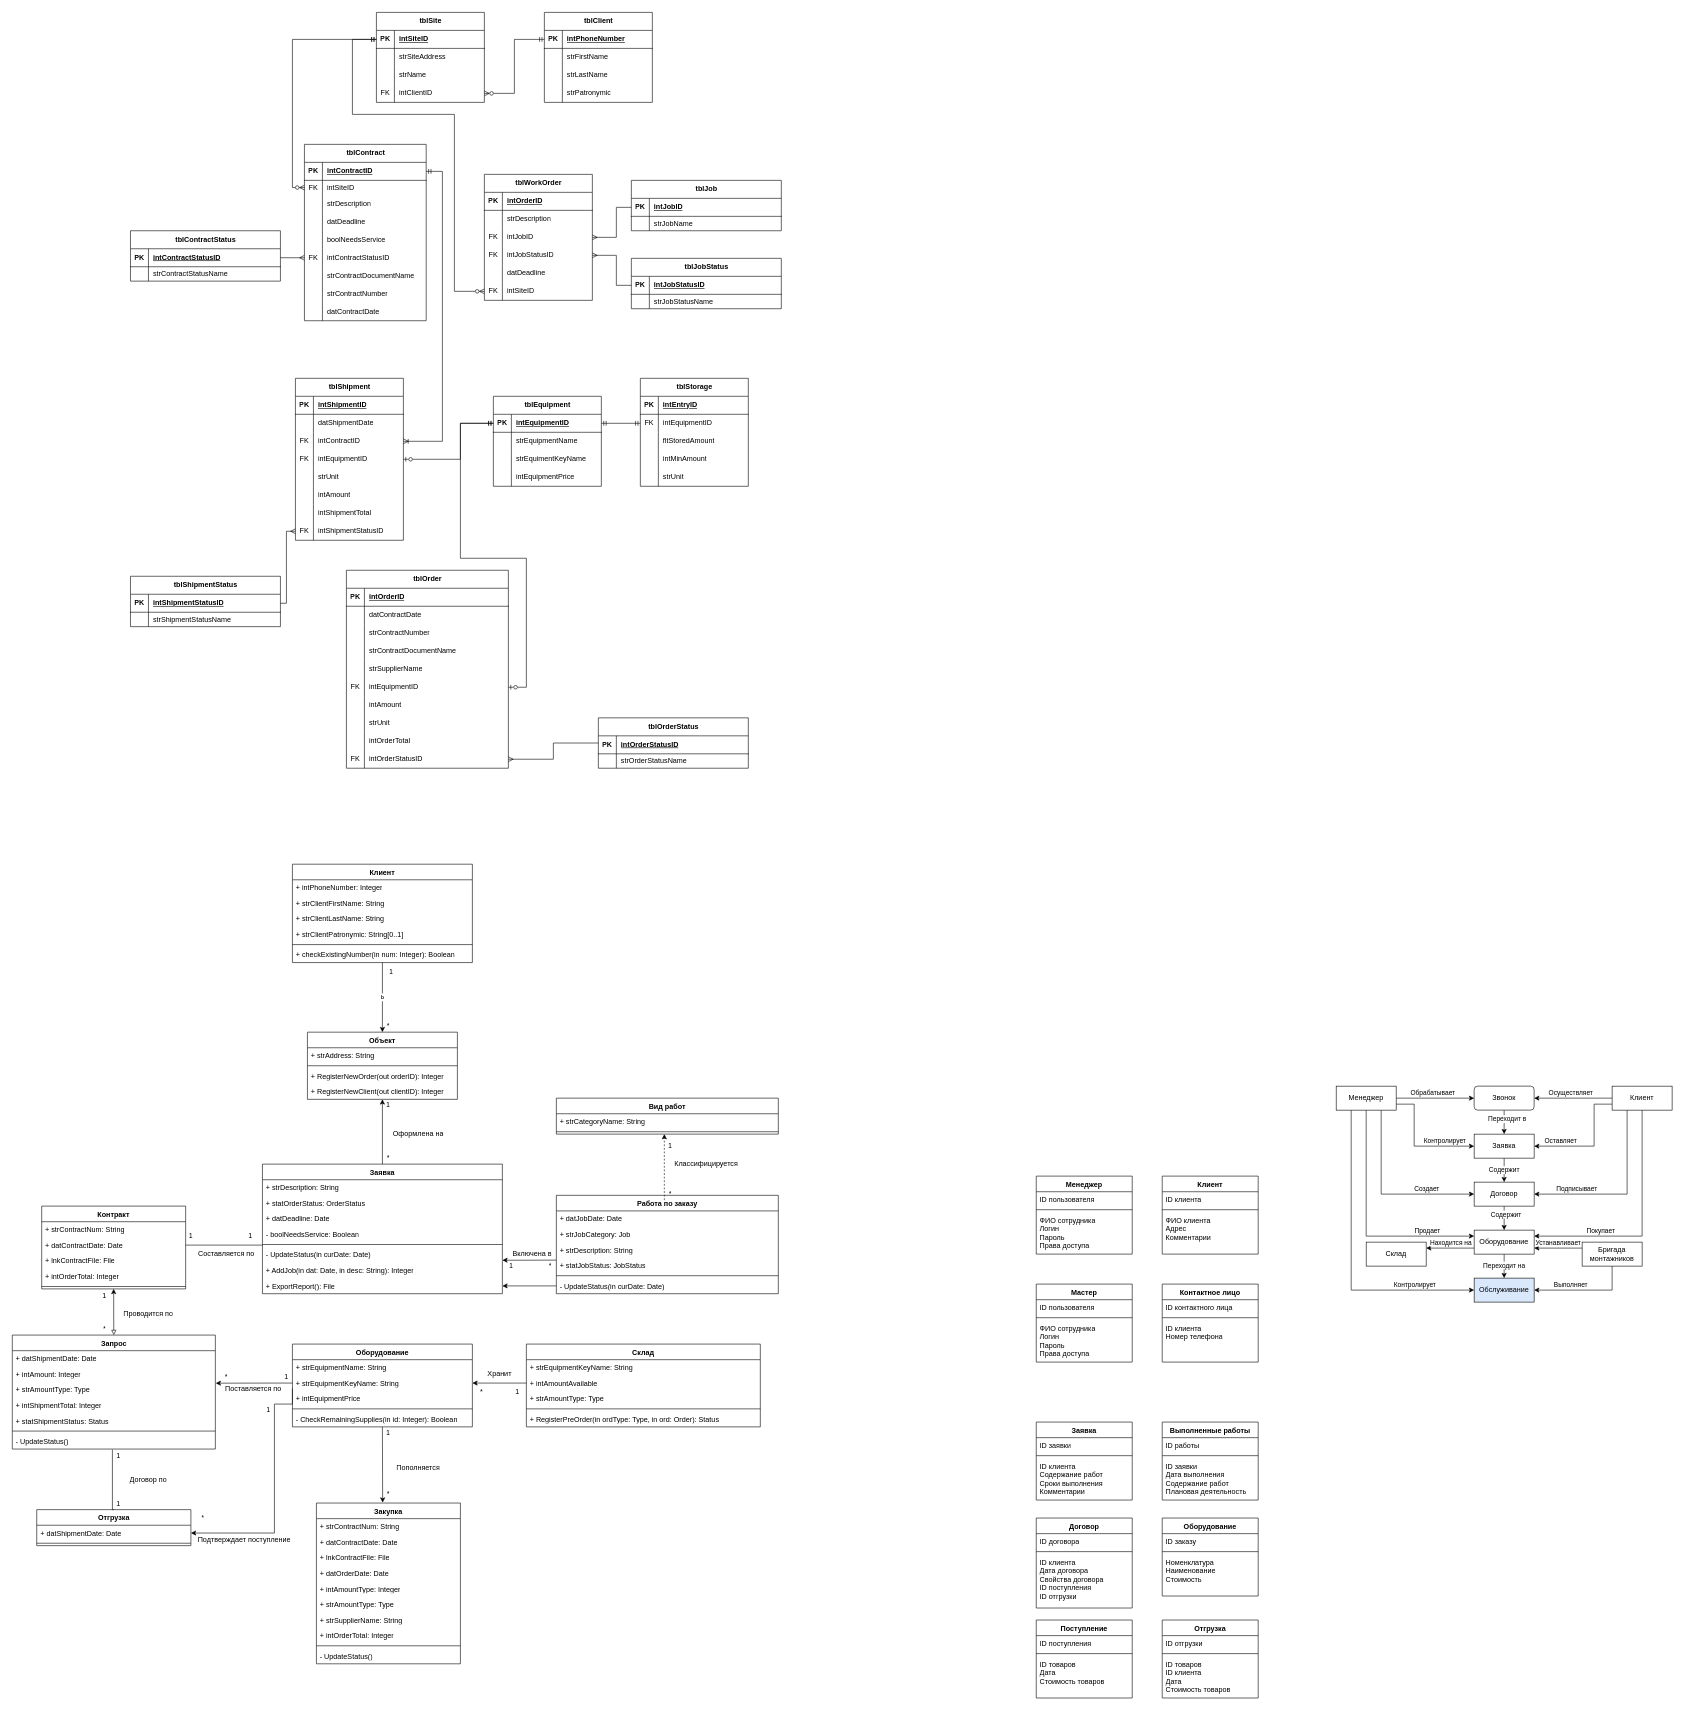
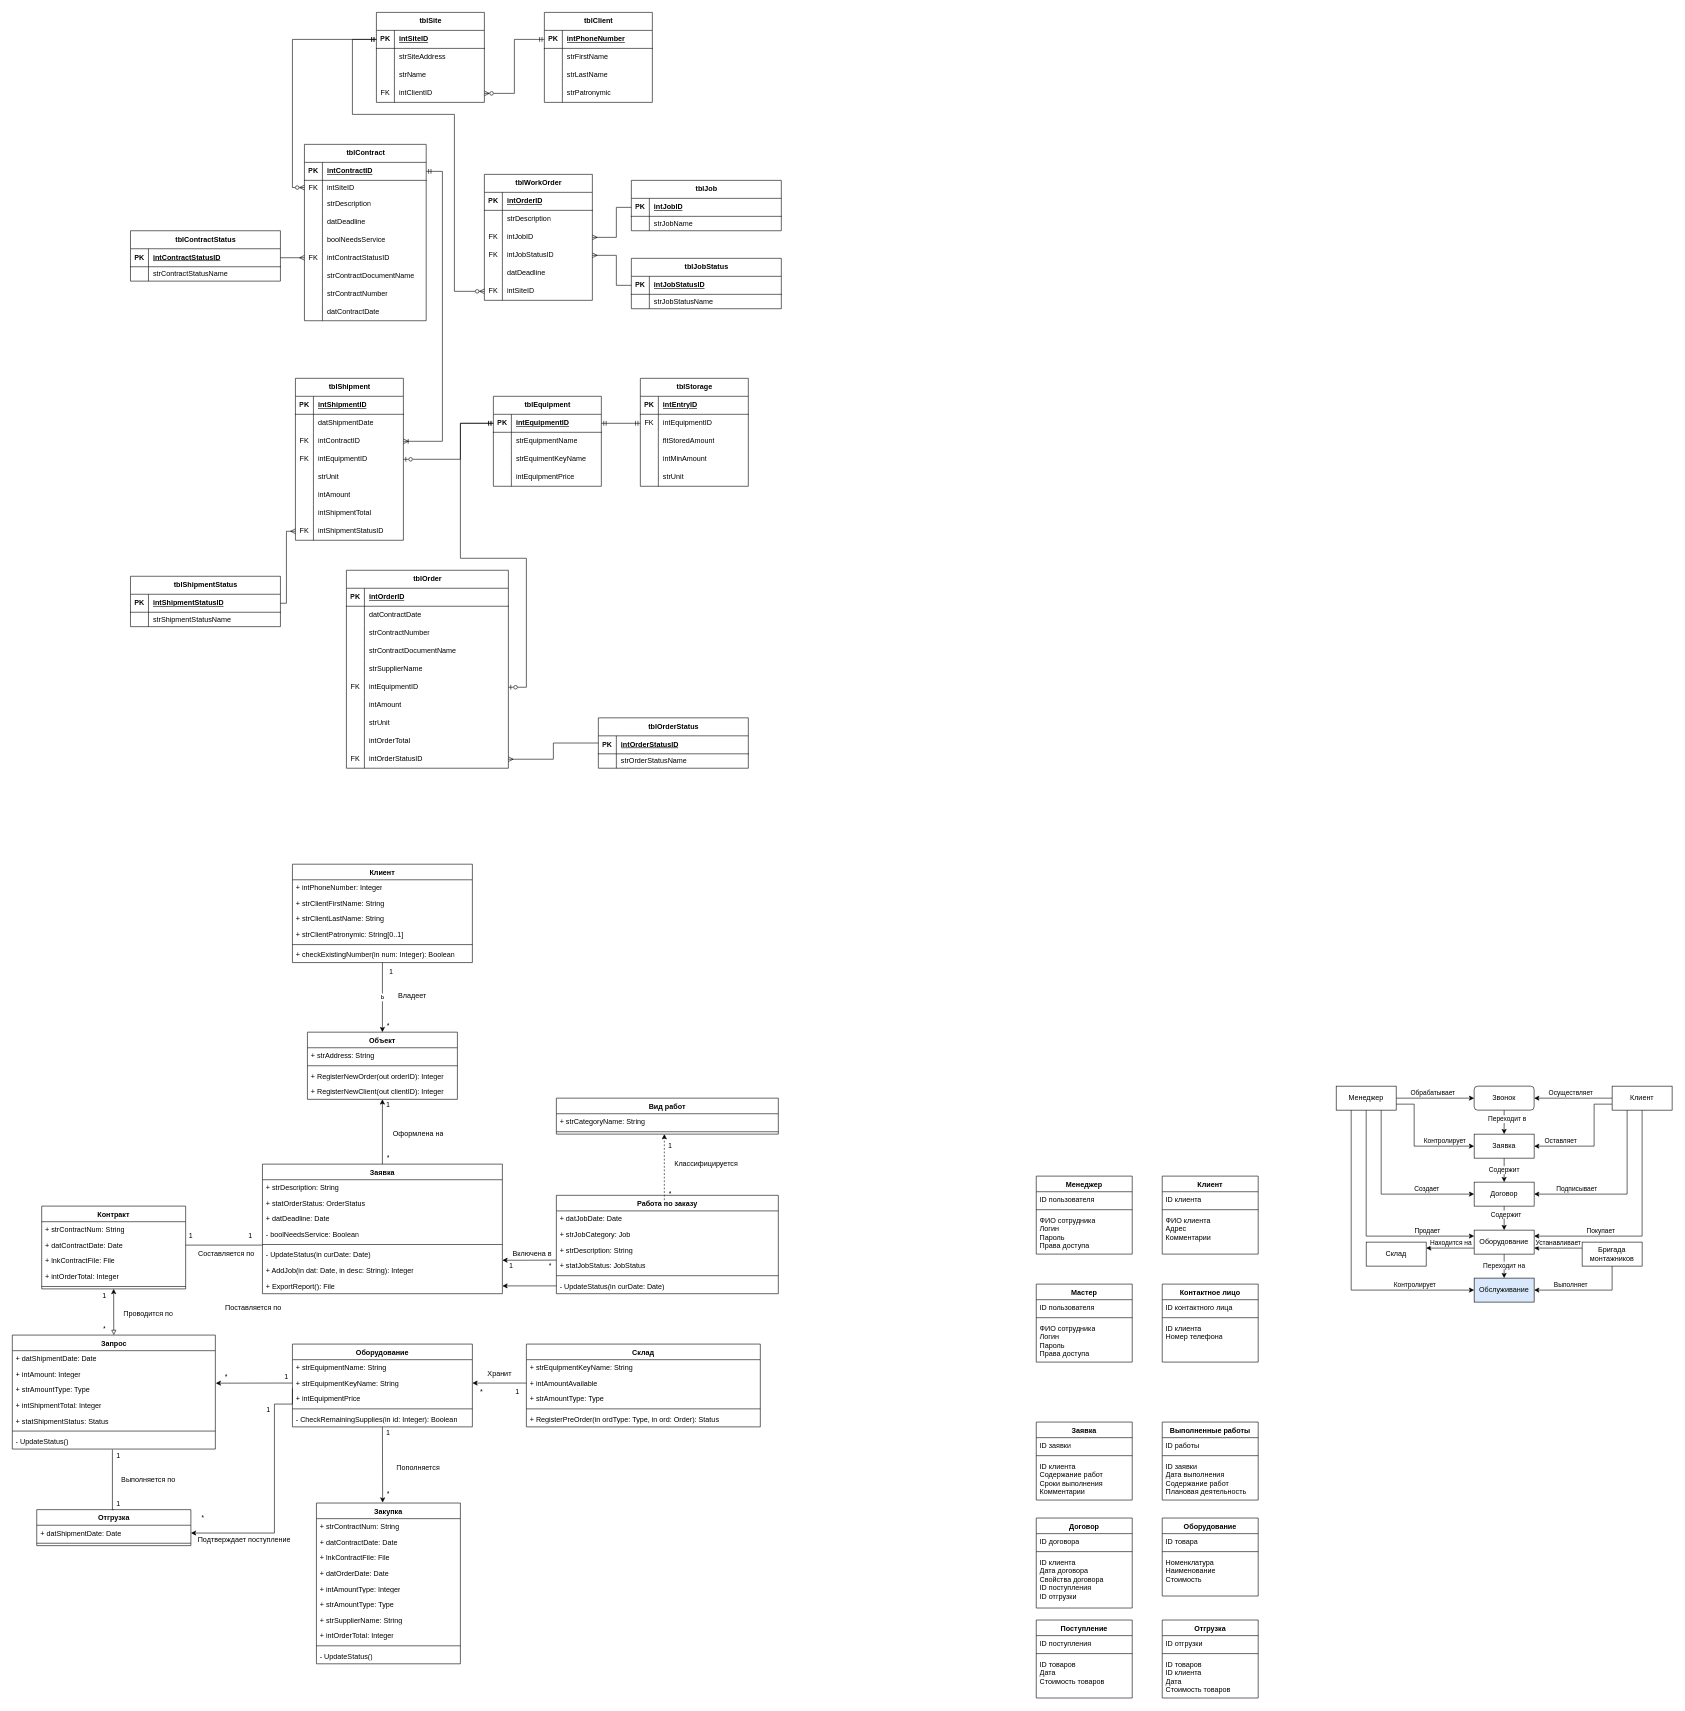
none -> (413, 996)
(254, 1389) -> (254, 1308)
(149, 1481) -> (149, 1481)
(1183, 1542) -> (1183, 1542)
